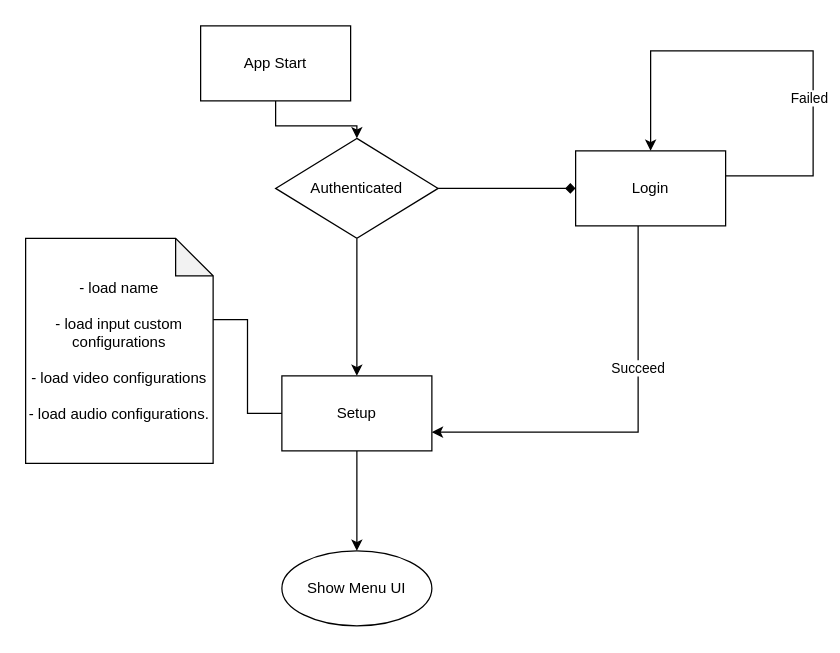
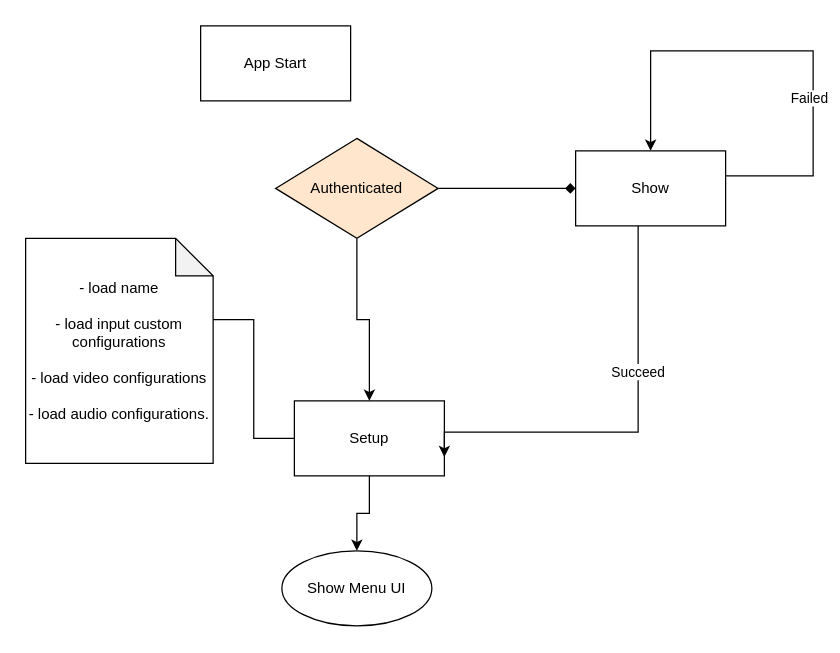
(306, 126) -> none
(357, 188) -> (357, 188)
(651, 188) -> (651, 188)
(357, 413) -> (369, 438)
